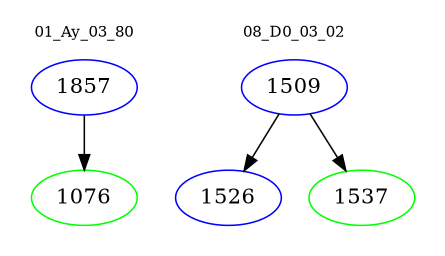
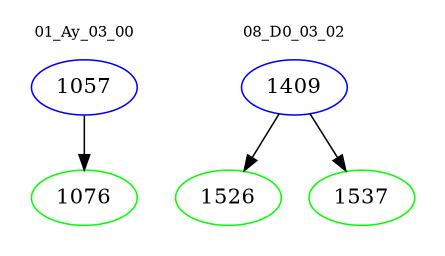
(84, 33) -> (84, 33)
(84, 87) -> (84, 87)
(294, 87) -> (294, 87)
(228, 198) -> (228, 198)
